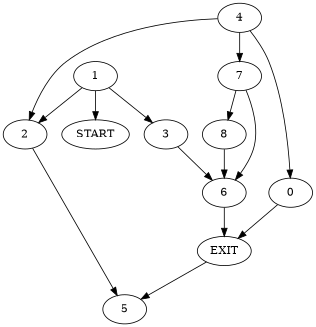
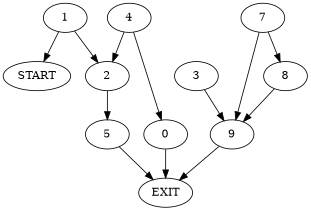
(240, 43) -> none
(128, 103) -> none
(224, 193) -> (232, 134)
(177, 279) -> (133, 160)
